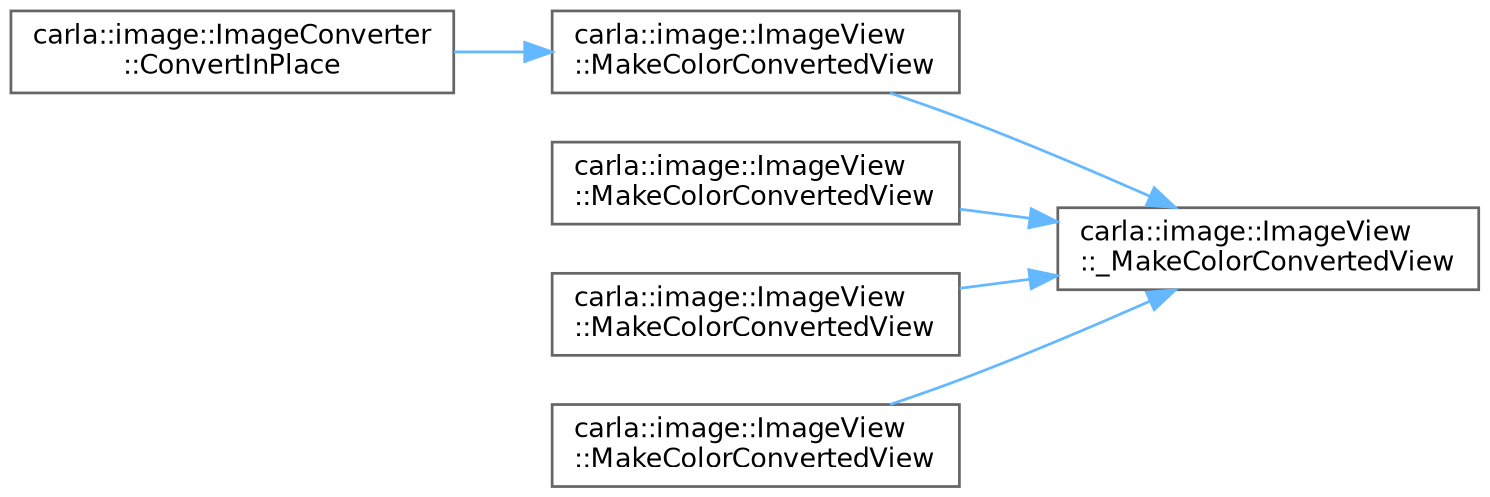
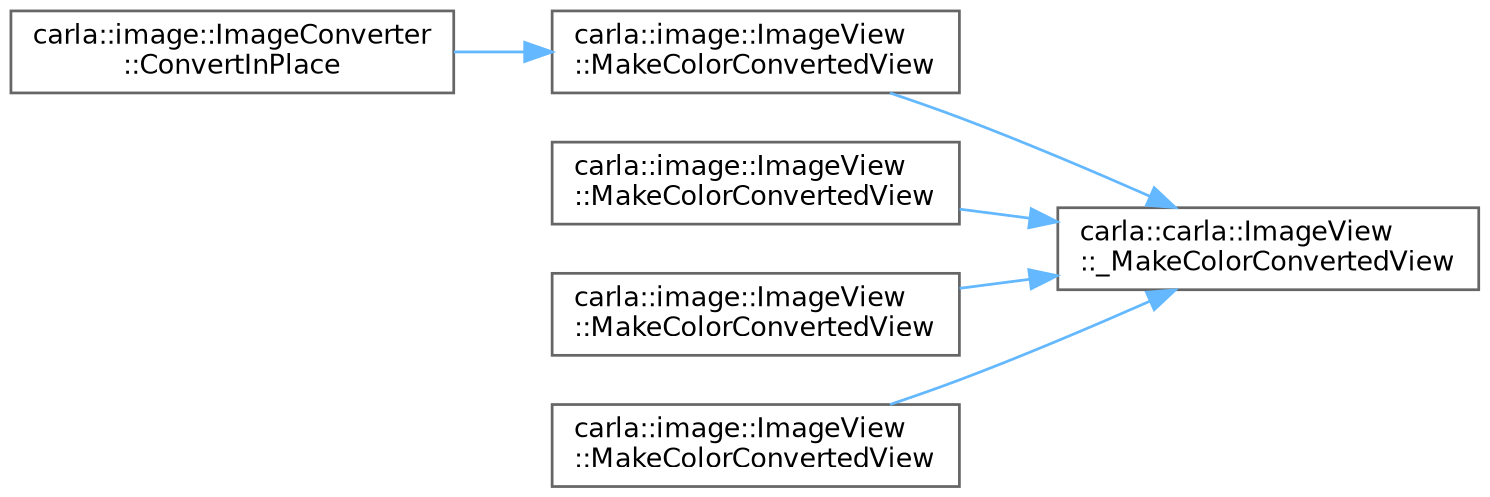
(1268, 249) -> (1268, 249)
